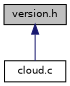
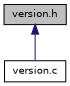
(35, 71) -> (35, 71)
